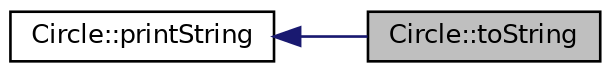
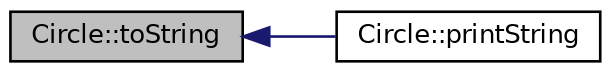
(334, 37) -> (303, 37)
